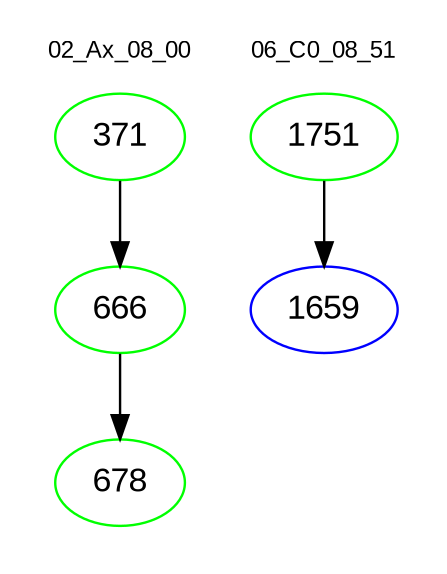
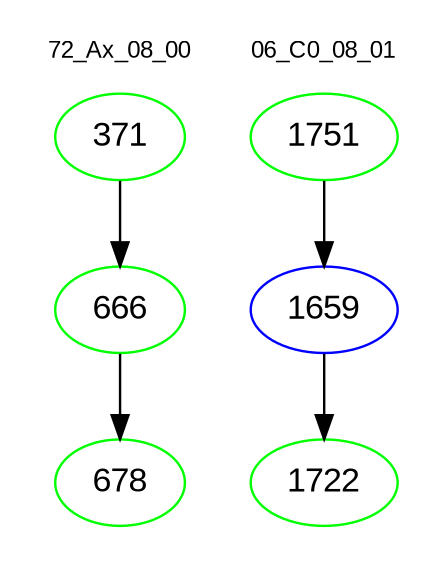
(120, 52) -> (120, 52)
(324, 52) -> (324, 52)
none -> (324, 483)
